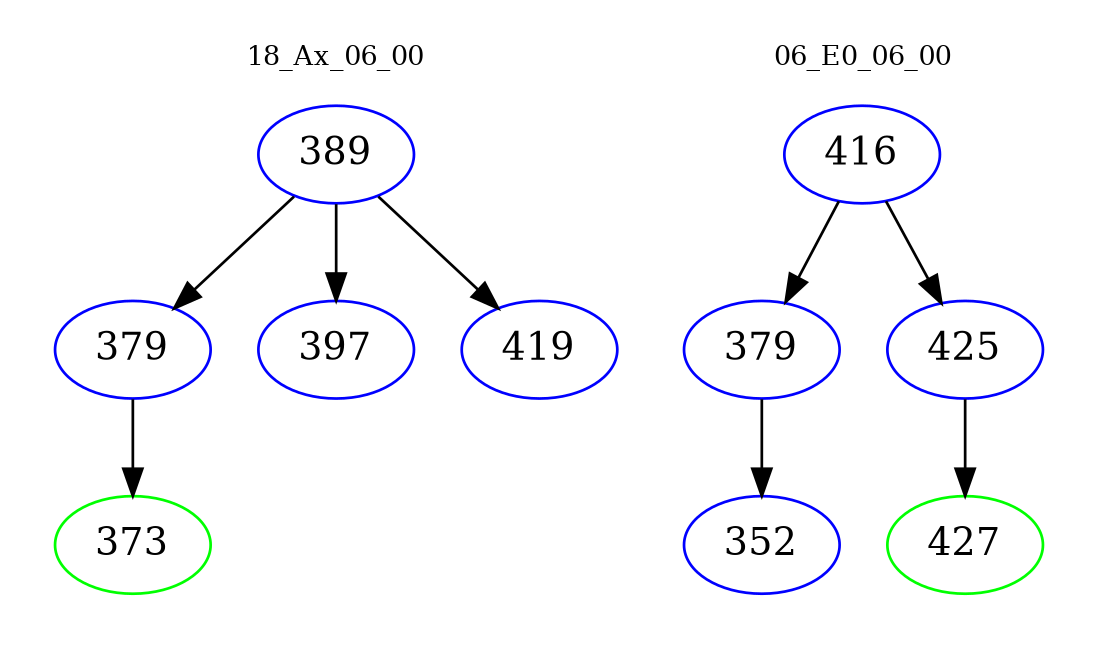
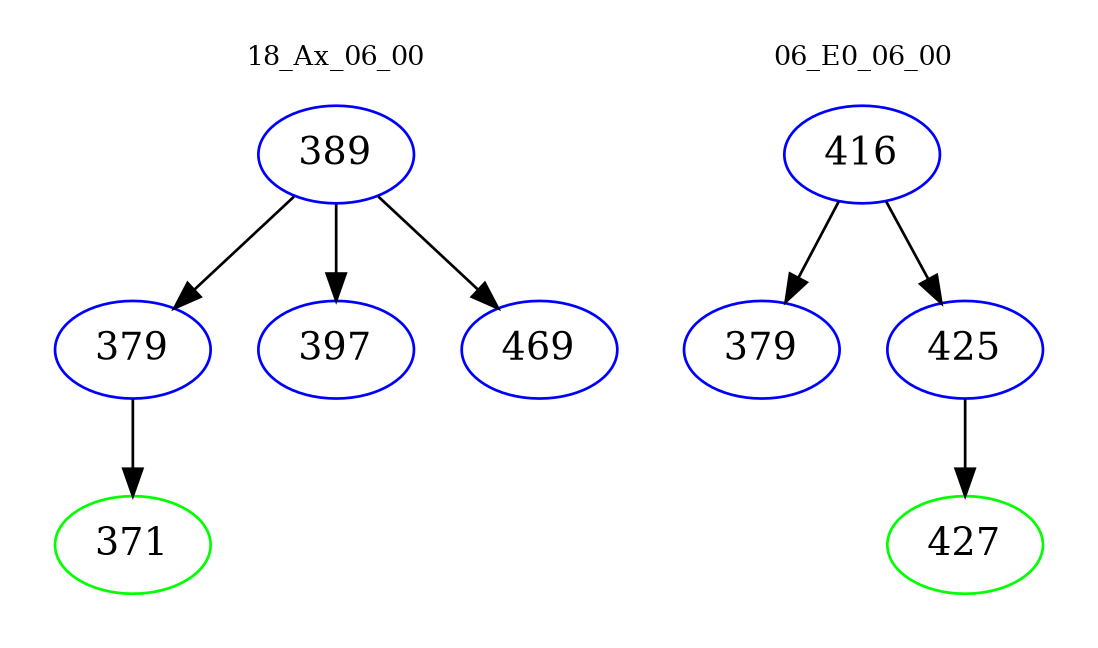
(540, 350) -> (540, 350)
(133, 545) -> (133, 545)
(762, 545) -> none
